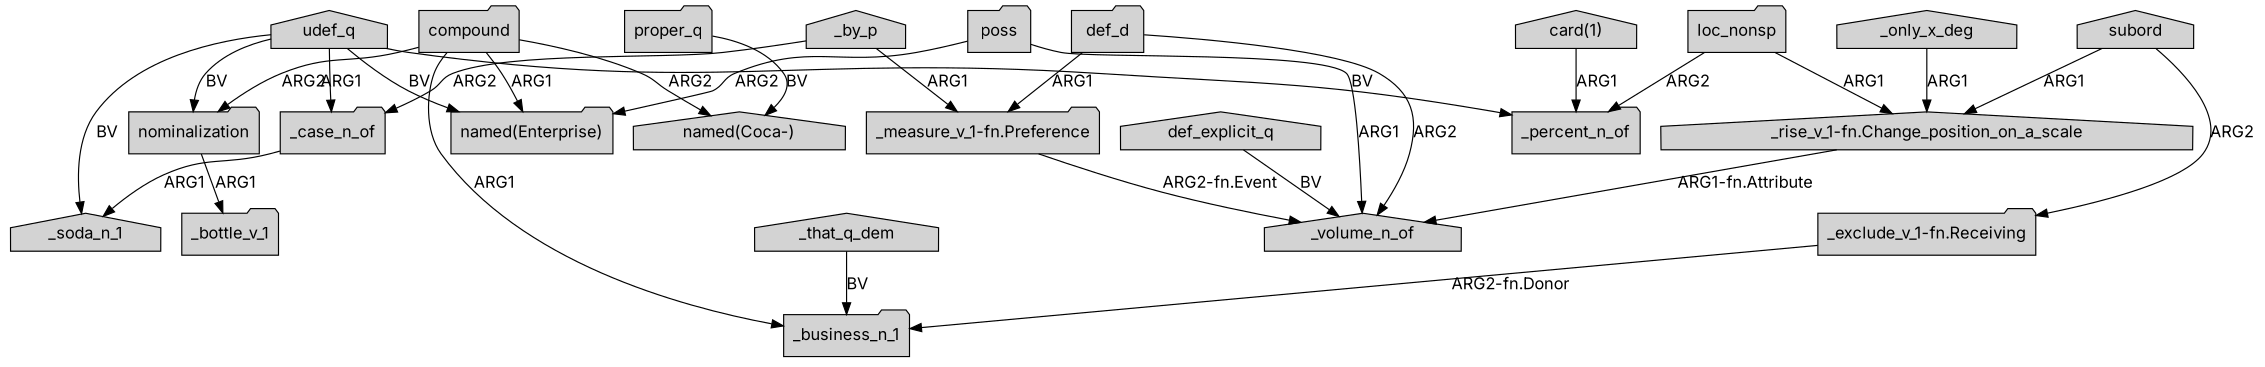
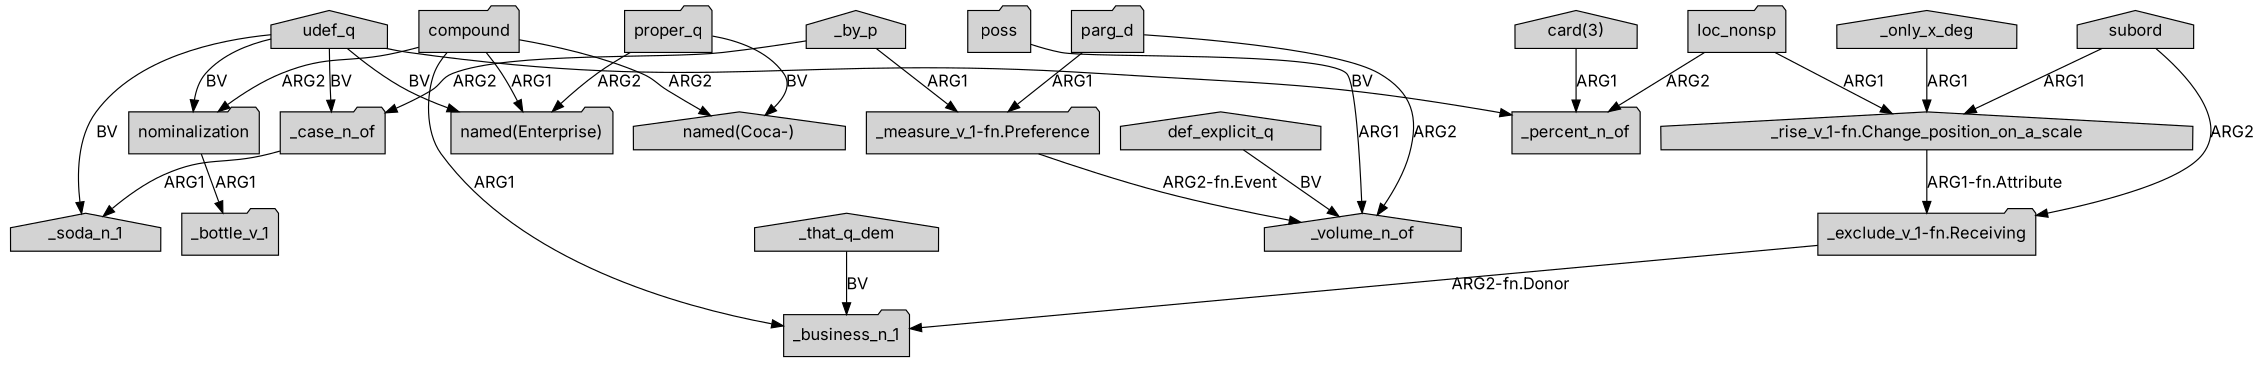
(1108, 31) -> (1108, 31)
(1576, 31) -> (1576, 31)
(792, 58) -> (592, 77)
(341, 82) -> (341, 82)
(1636, 185) -> (1927, 176)
